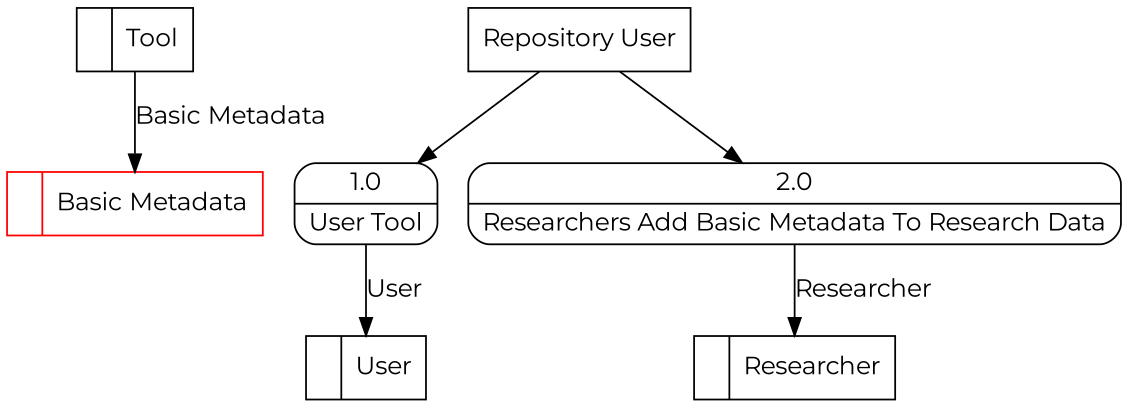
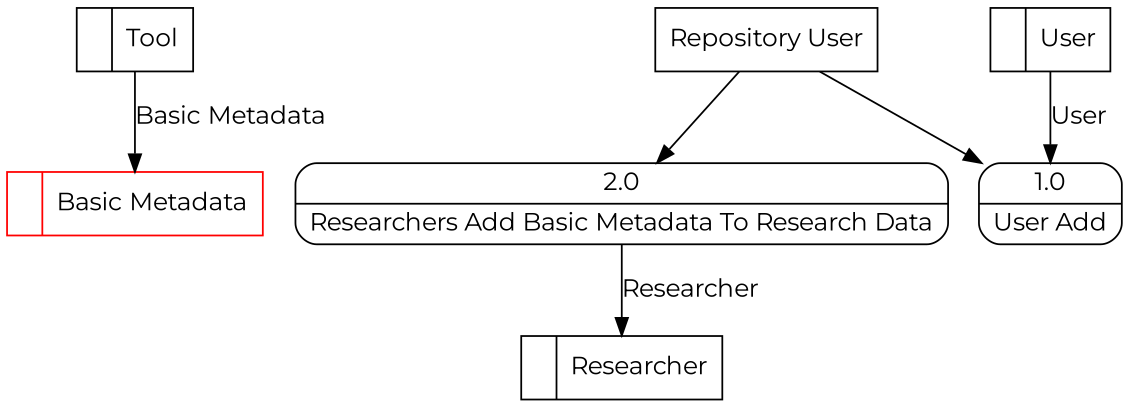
(366, 223) -> (1050, 223)
(366, 281) -> (1050, 108)
